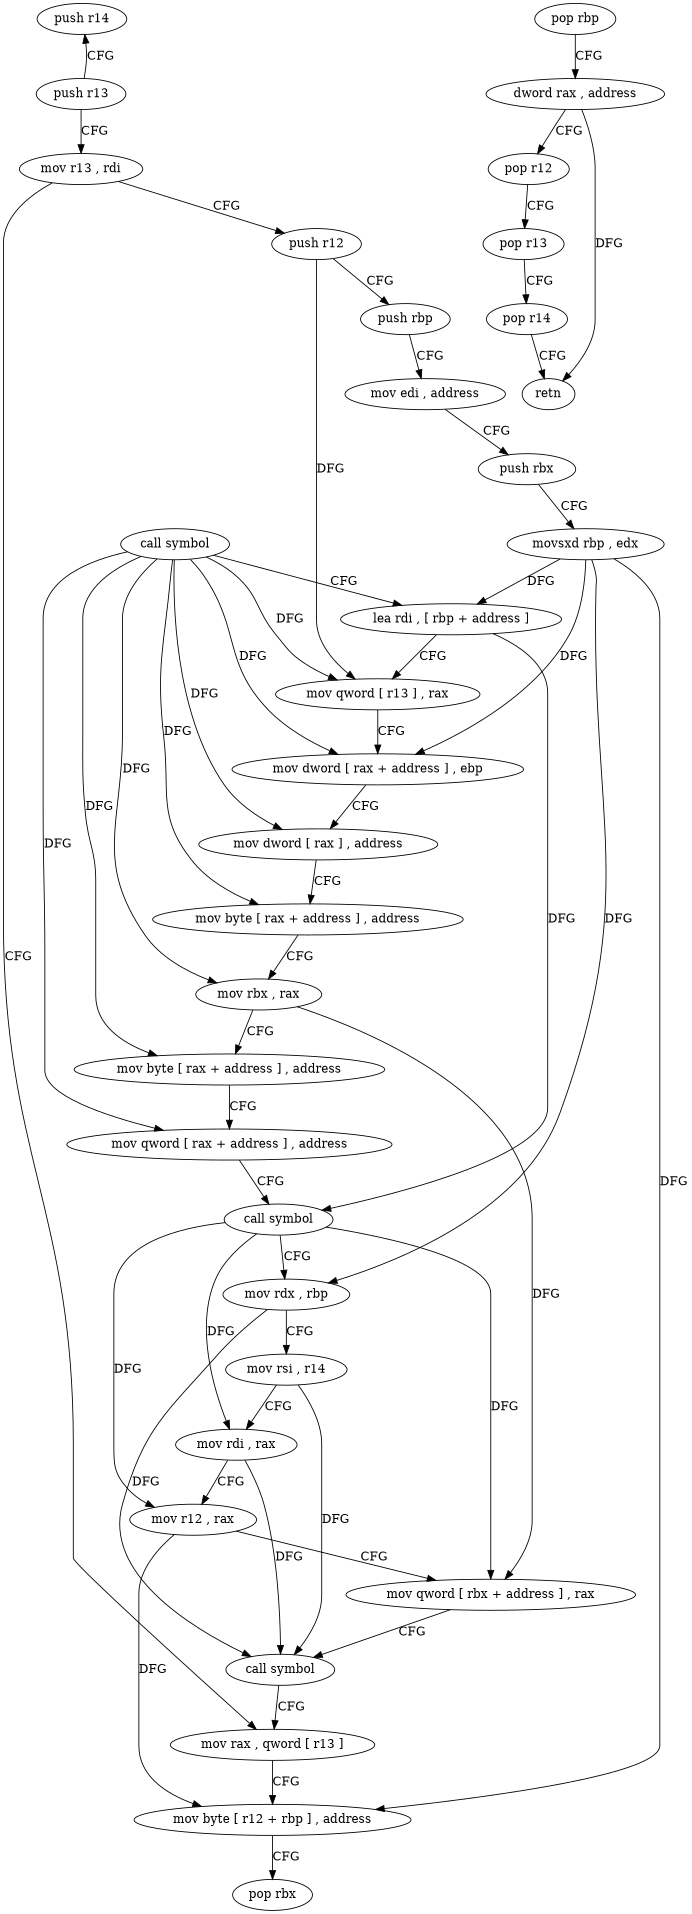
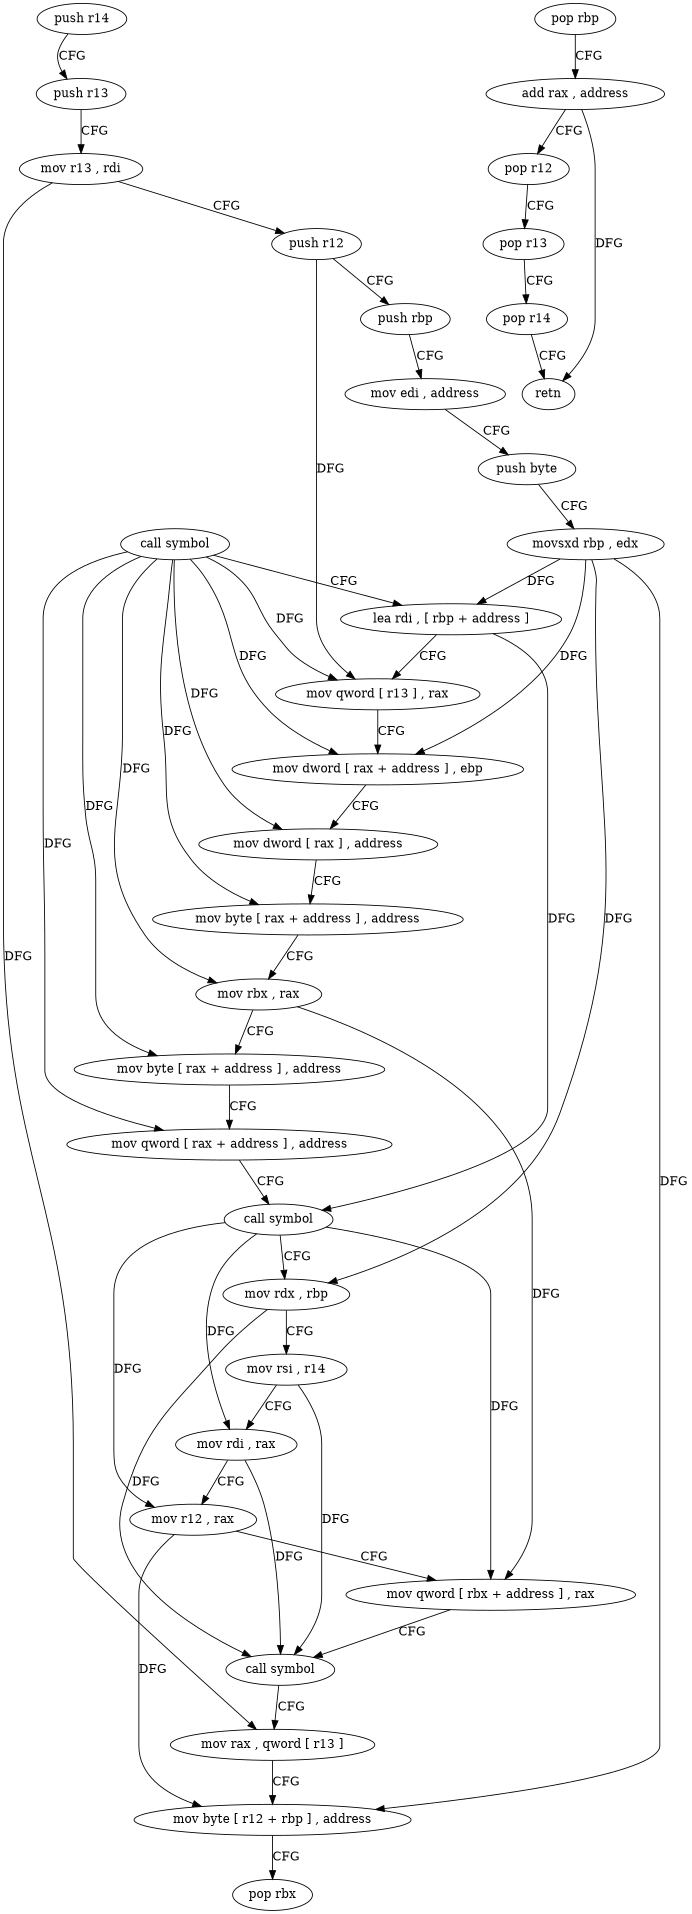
(86, 61) -> (58, 52)
(575, 94) -> (575, 94)
(527, 469) -> (527, 469)
(19, 957) -> (19, 957)
